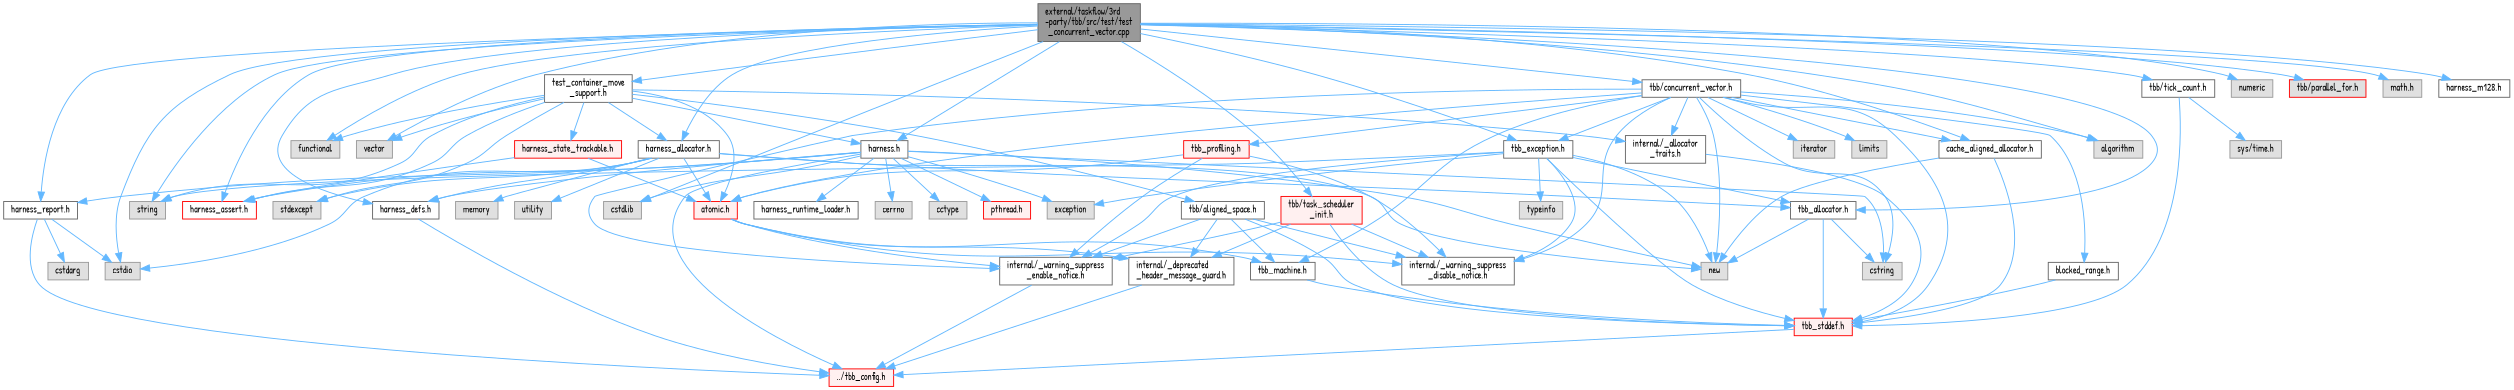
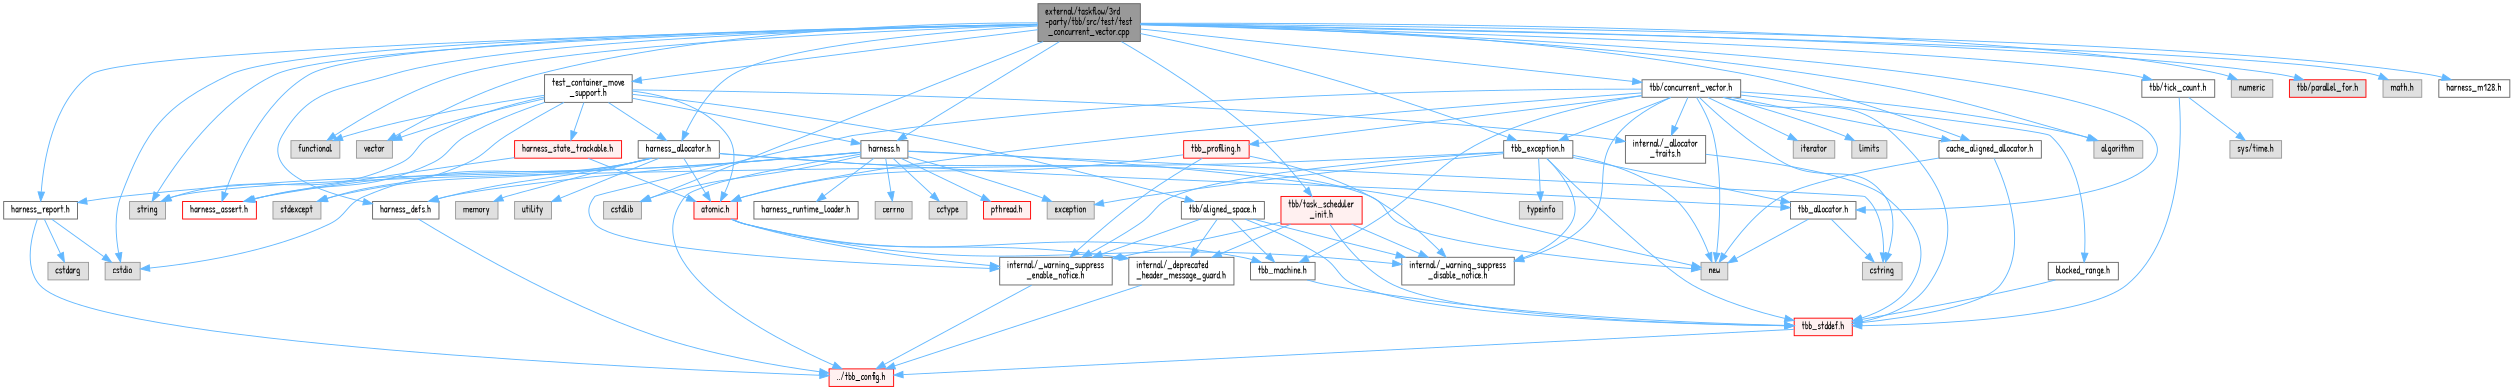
(1823, 264) -> none
